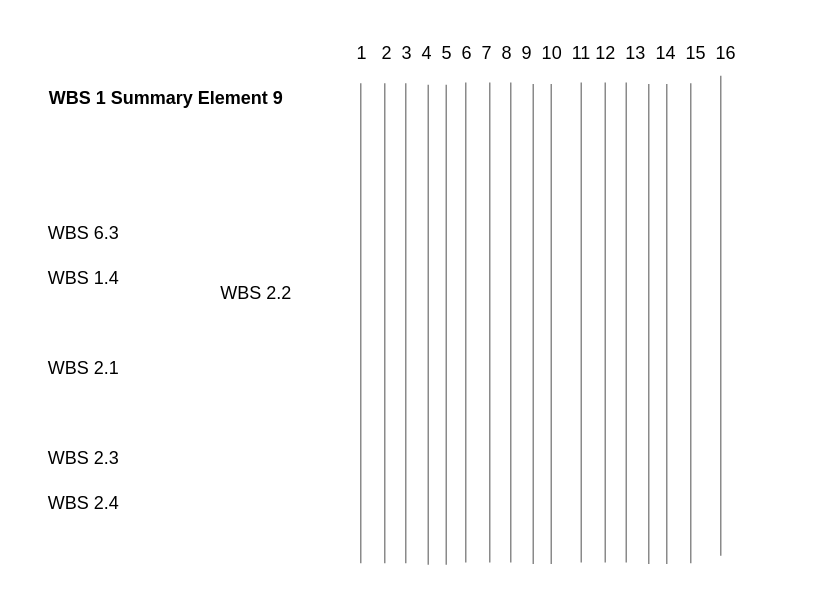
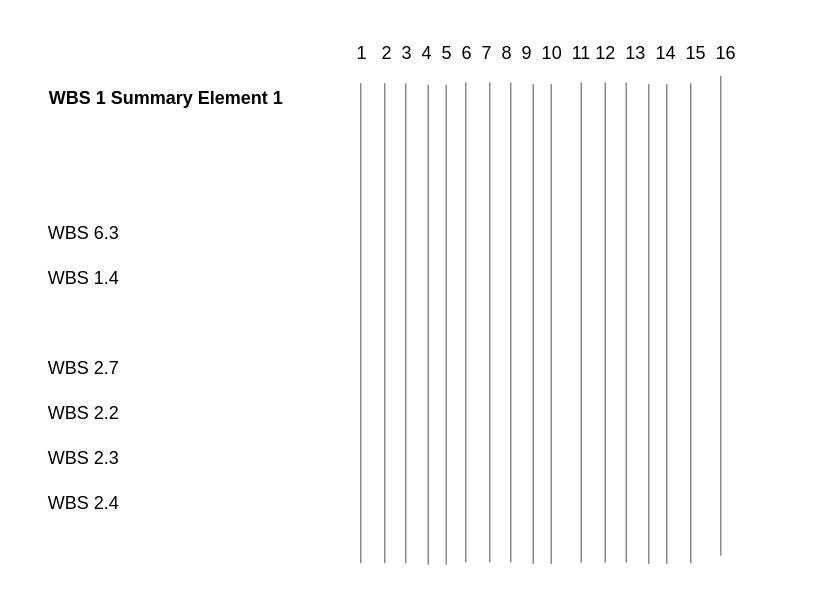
(167, 98) -> (167, 98)
(256, 293) -> (83, 413)
(84, 368) -> (84, 368)
